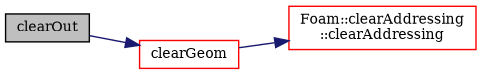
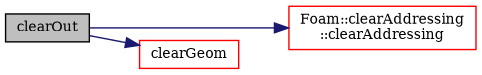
(257, 45) -> (182, 28)
